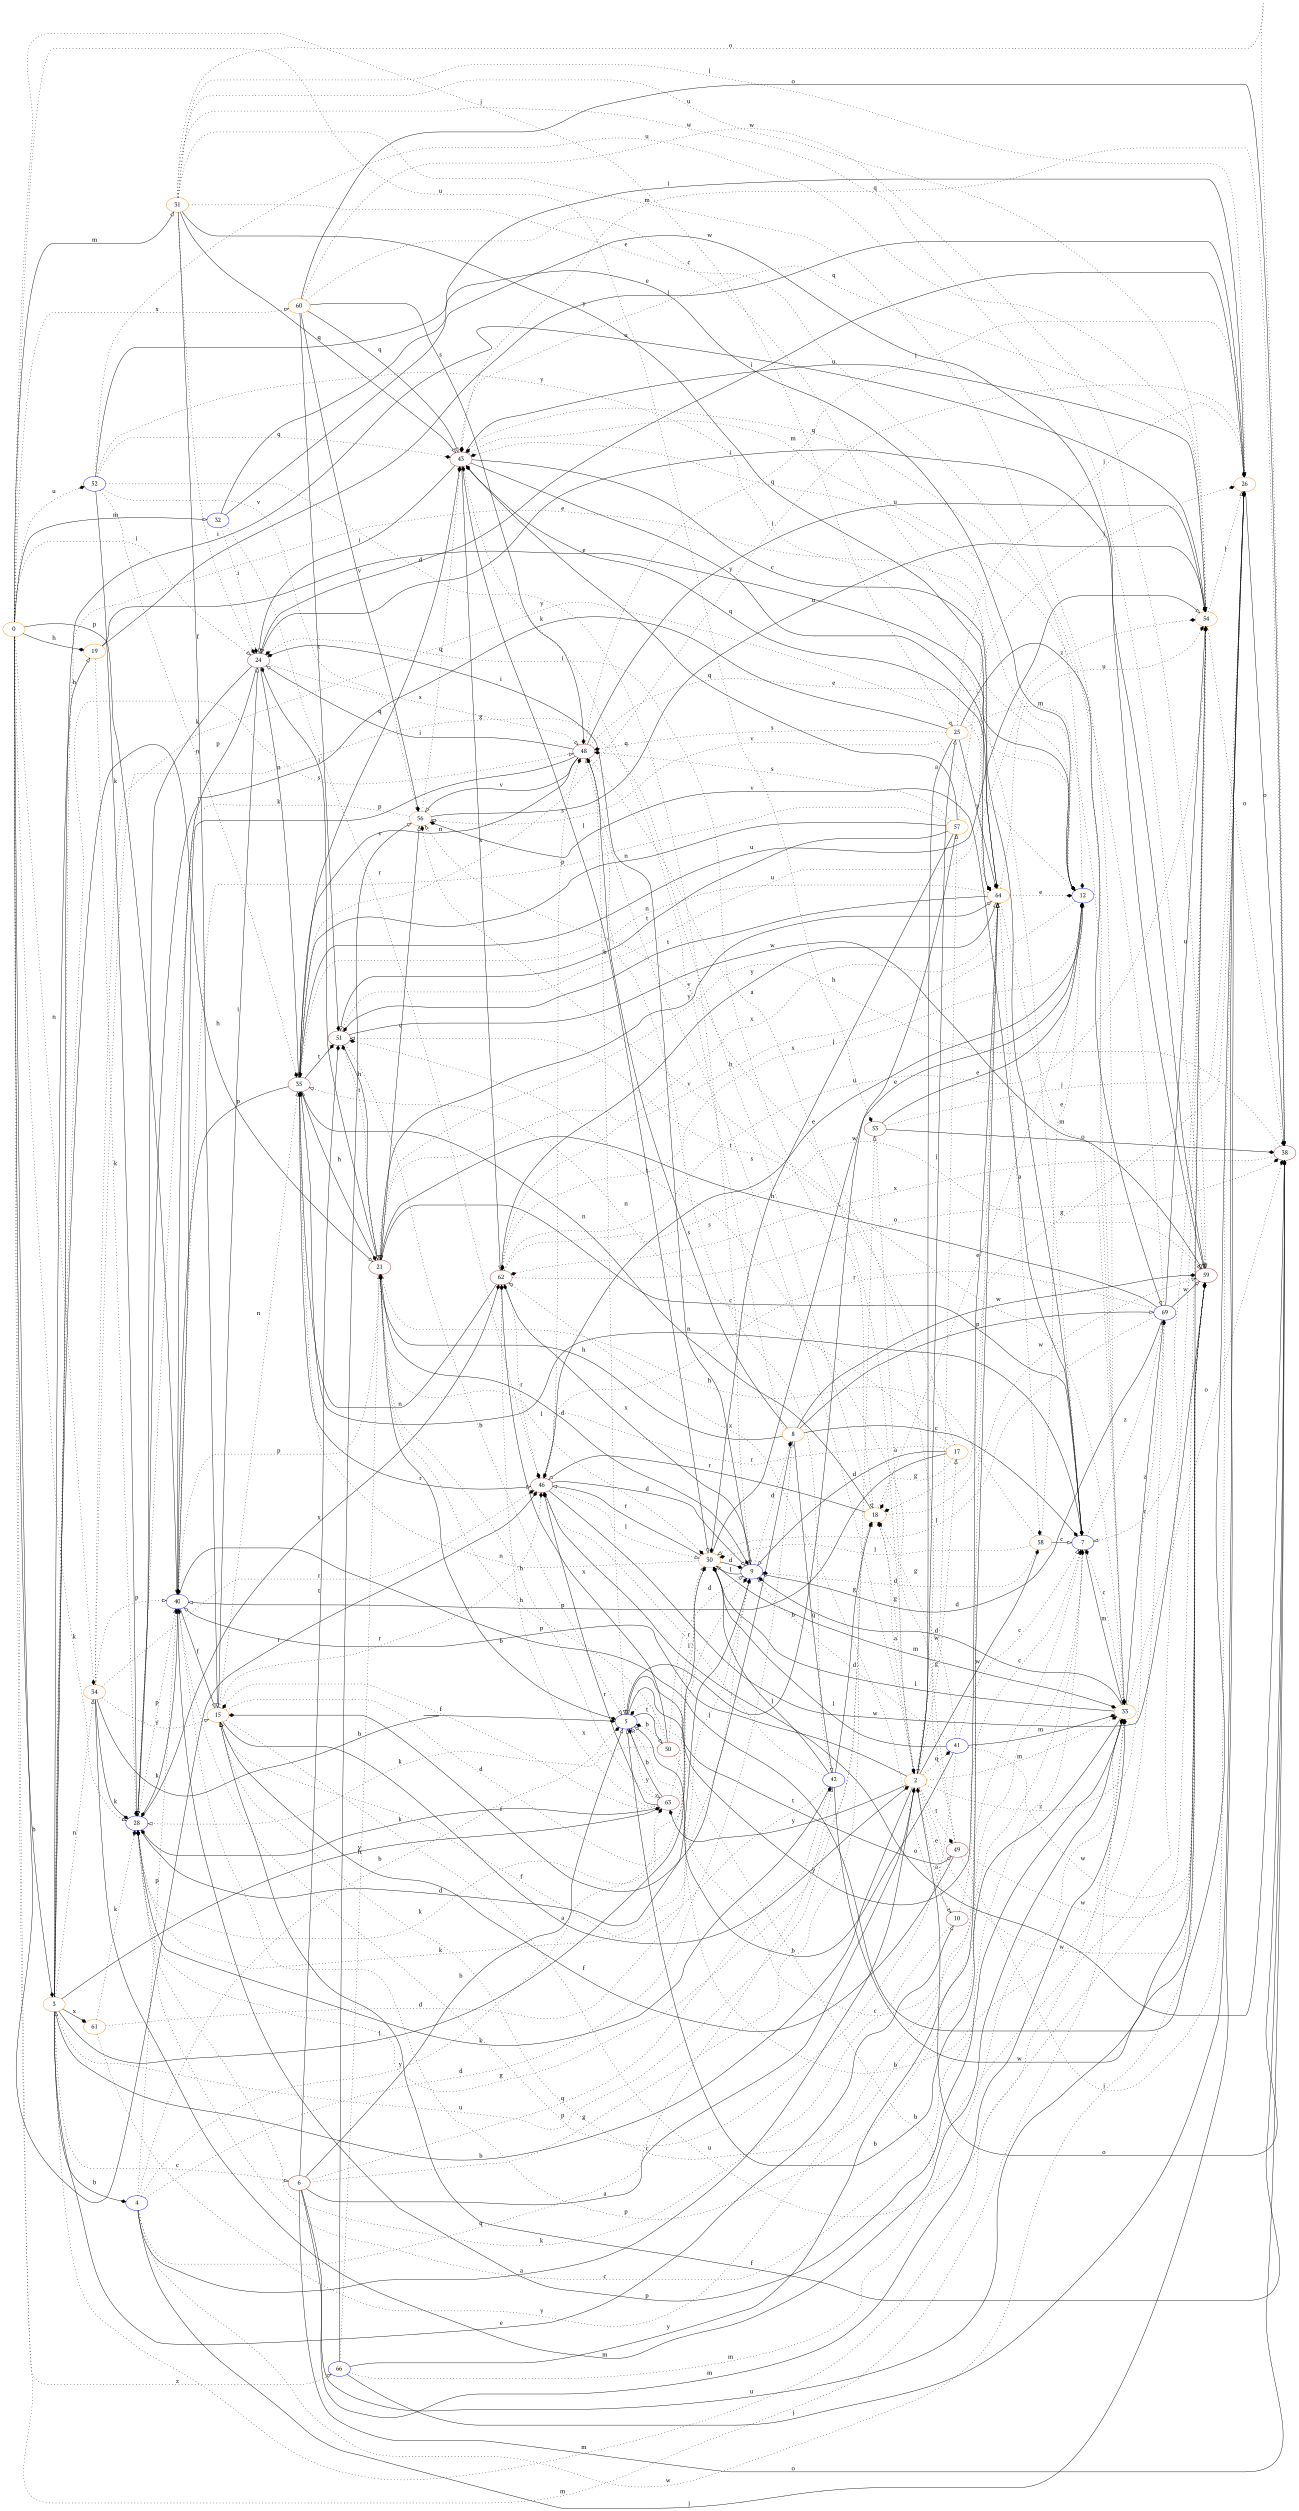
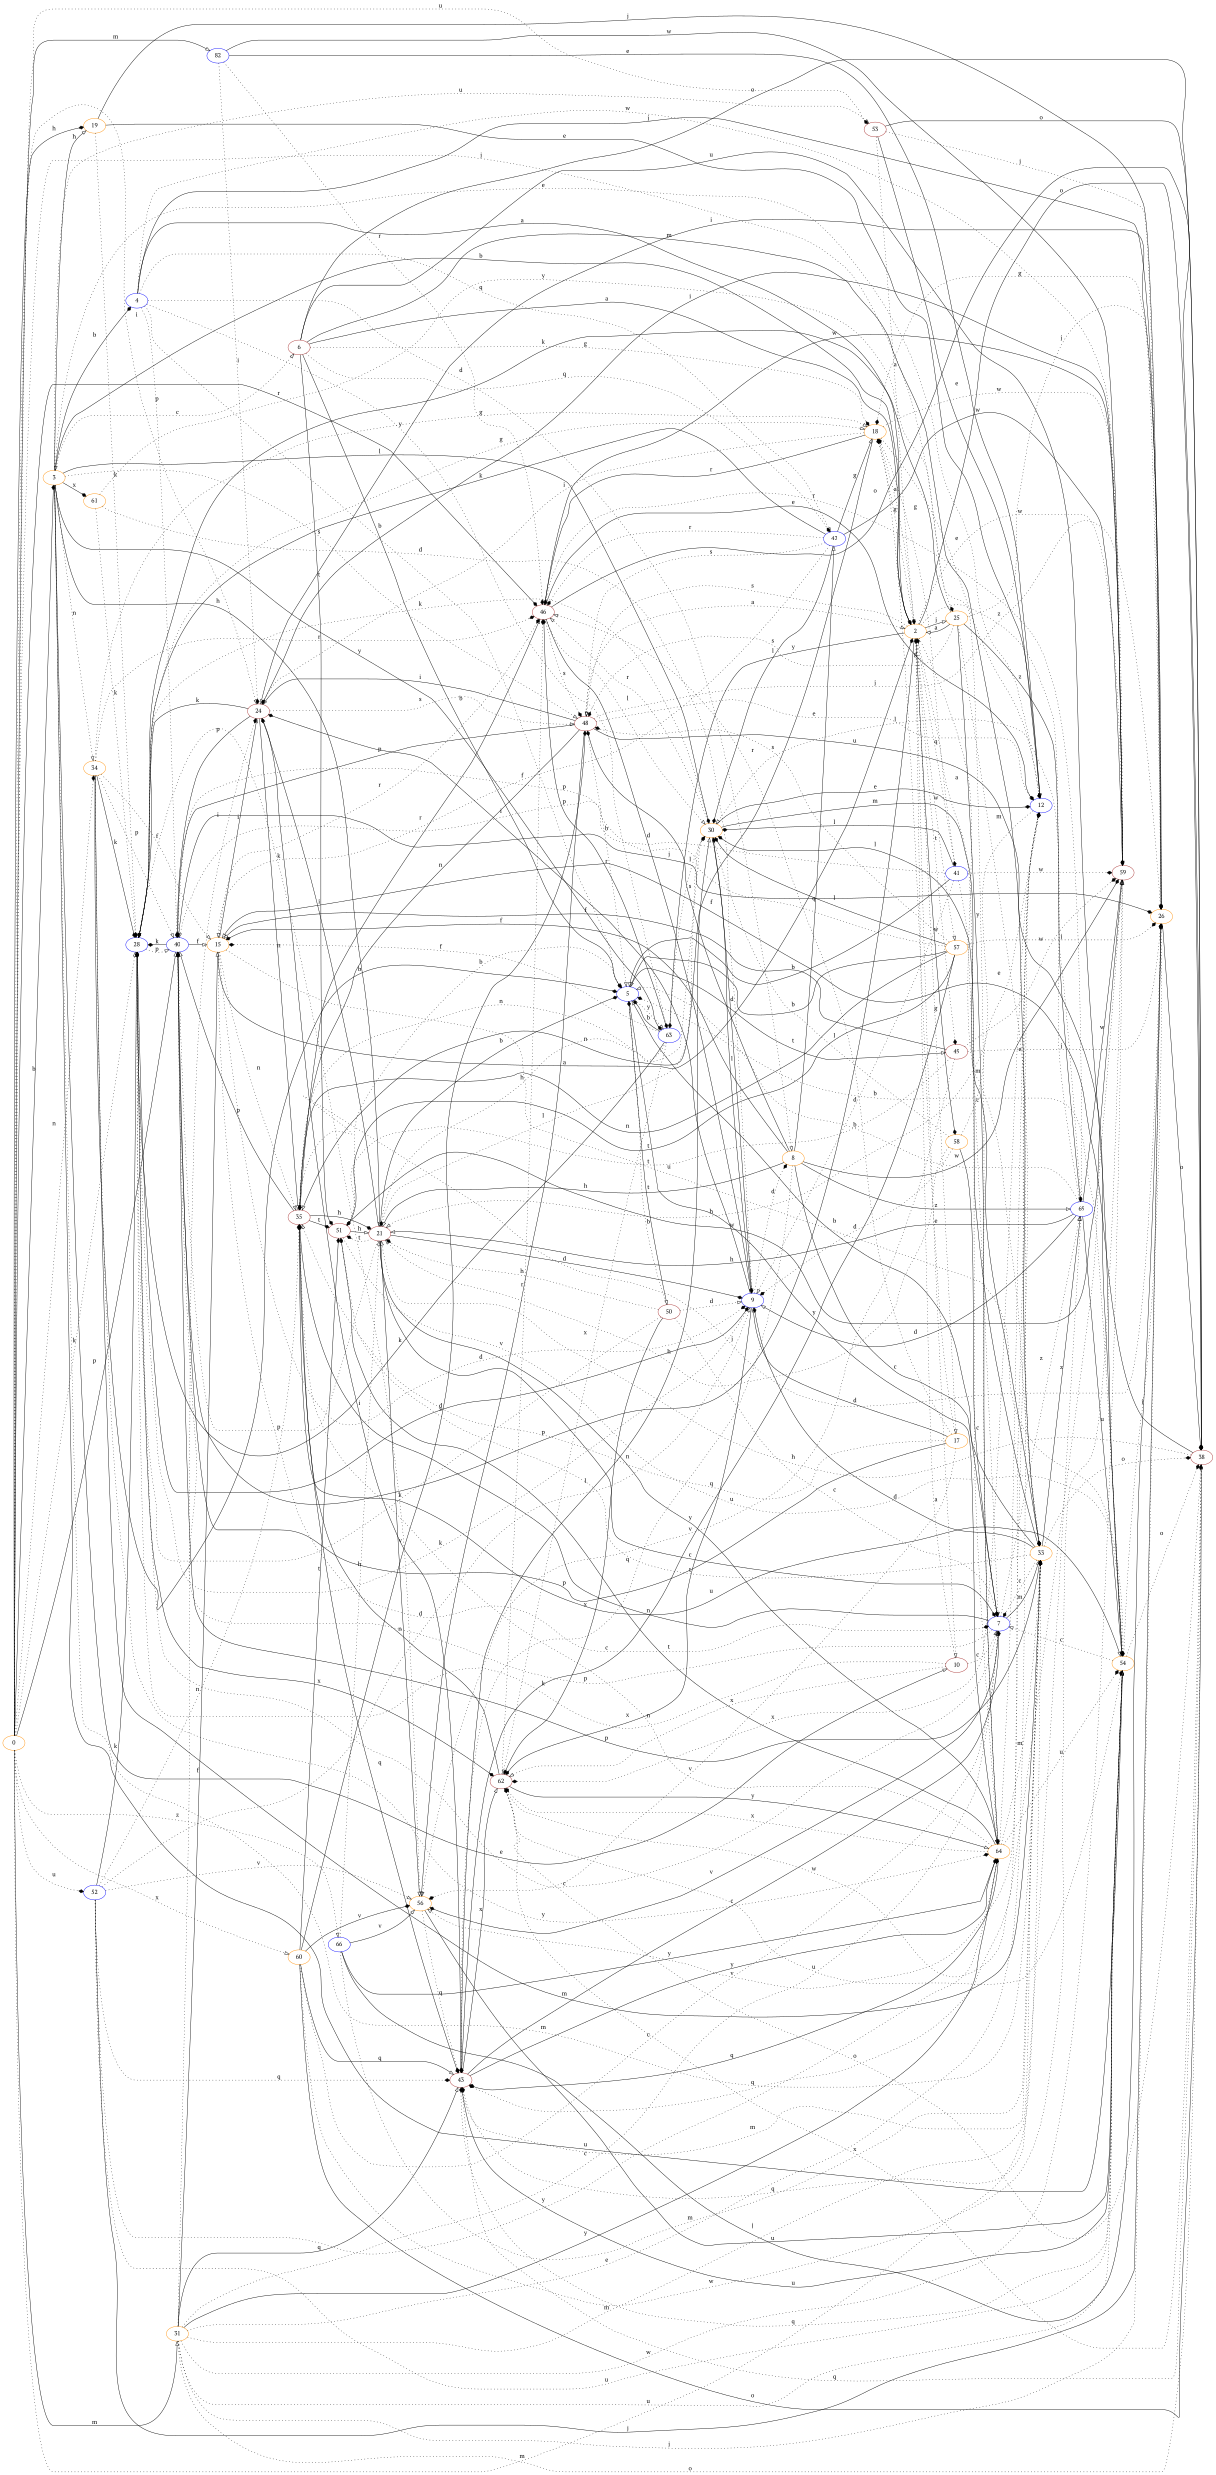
(368, 64) -> (31, 362)
(218, 520) -> (218, 56)
(1018, 1201) -> (975, 1483)
(978, 1324) -> (936, 1206)
(630, 1518) -> (649, 708)
(1040, 1735) -> none
(668, 1803) -> (669, 1035)
none -> (677, 2068)
